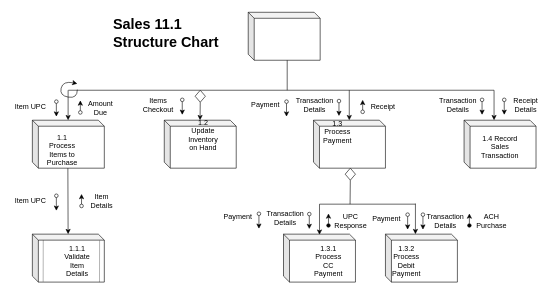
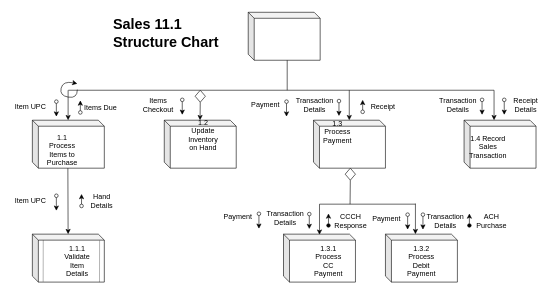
(101, 108) -> (101, 108)
(500, 147) -> (488, 147)
(102, 201) -> (102, 201)
(351, 221) -> (351, 221)
(406, 261) -> (421, 261)
